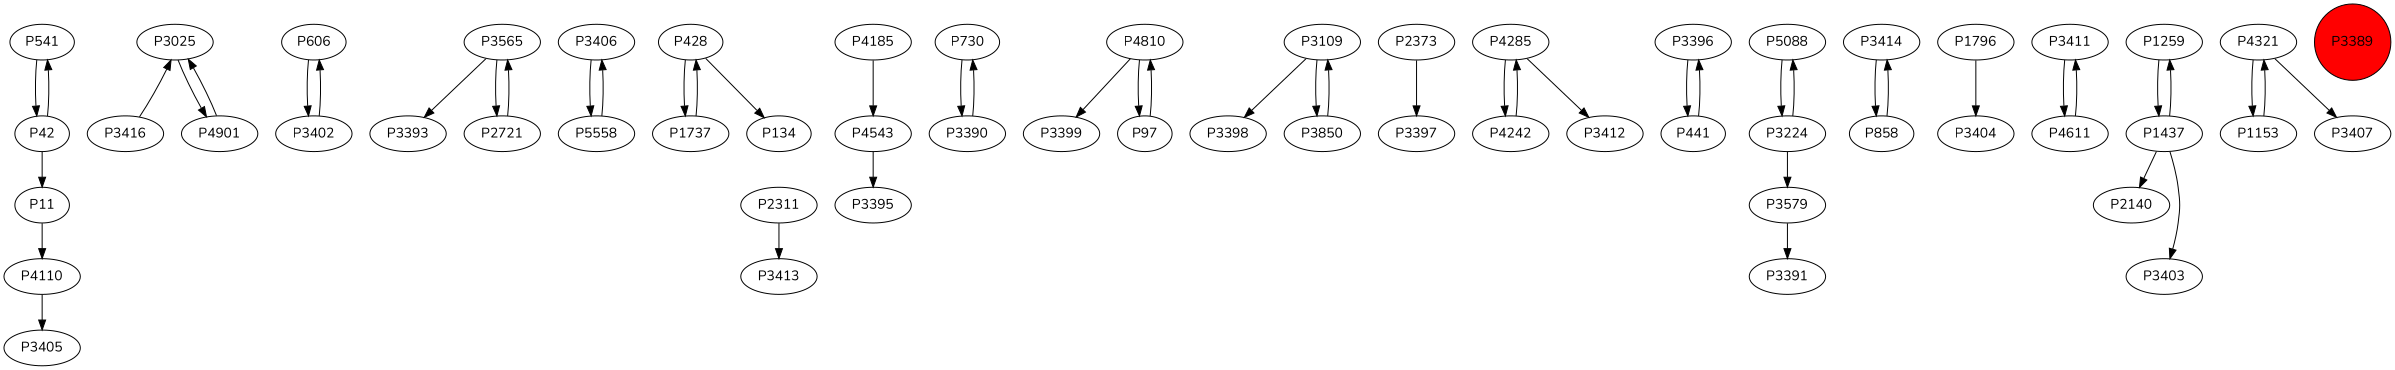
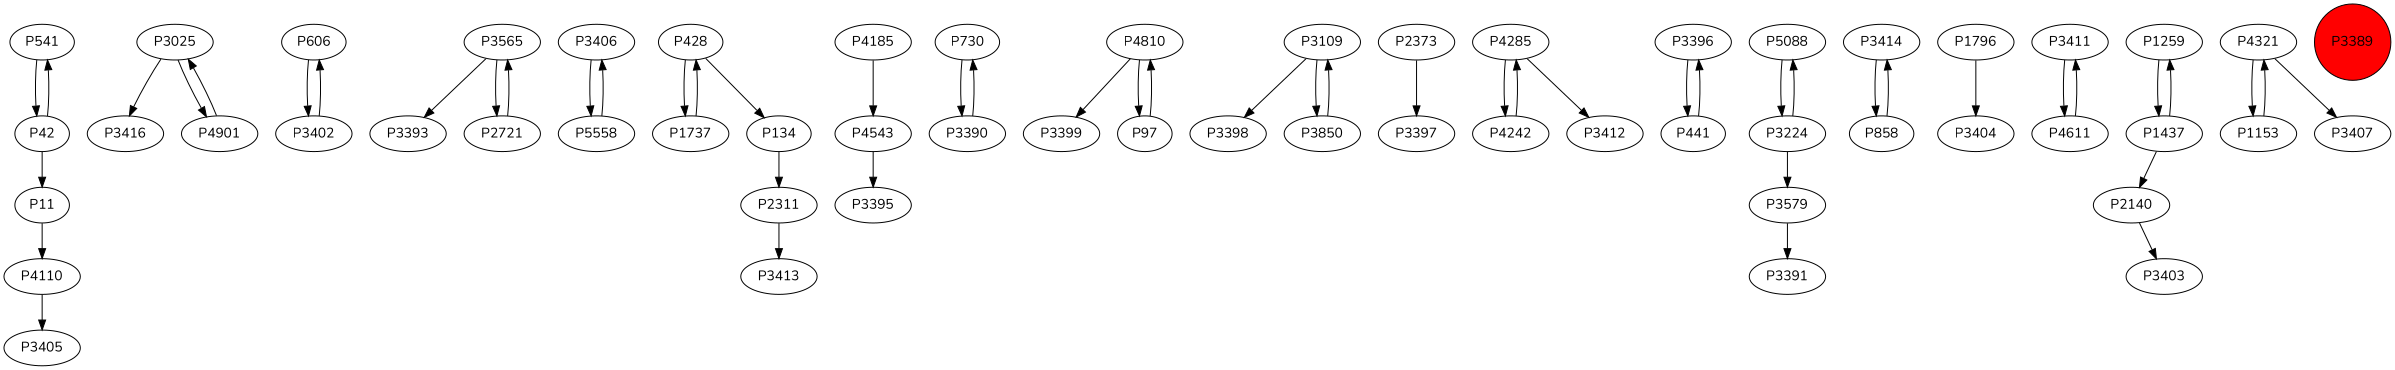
(154, 93) -> (147, 83)
none -> (779, 165)
(2180, 200) -> (2146, 236)
